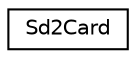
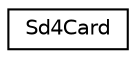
(68, 29) -> (68, 29)
